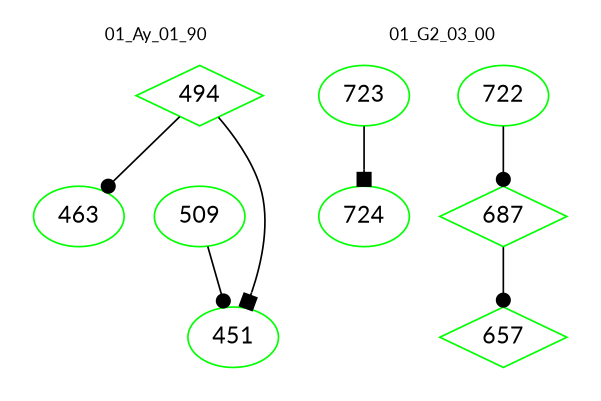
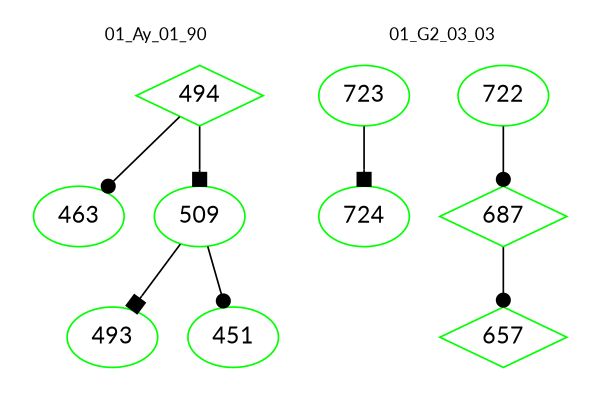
(443, 36) -> (443, 36)
(263, 199) -> (200, 148)
none -> (112, 337)
